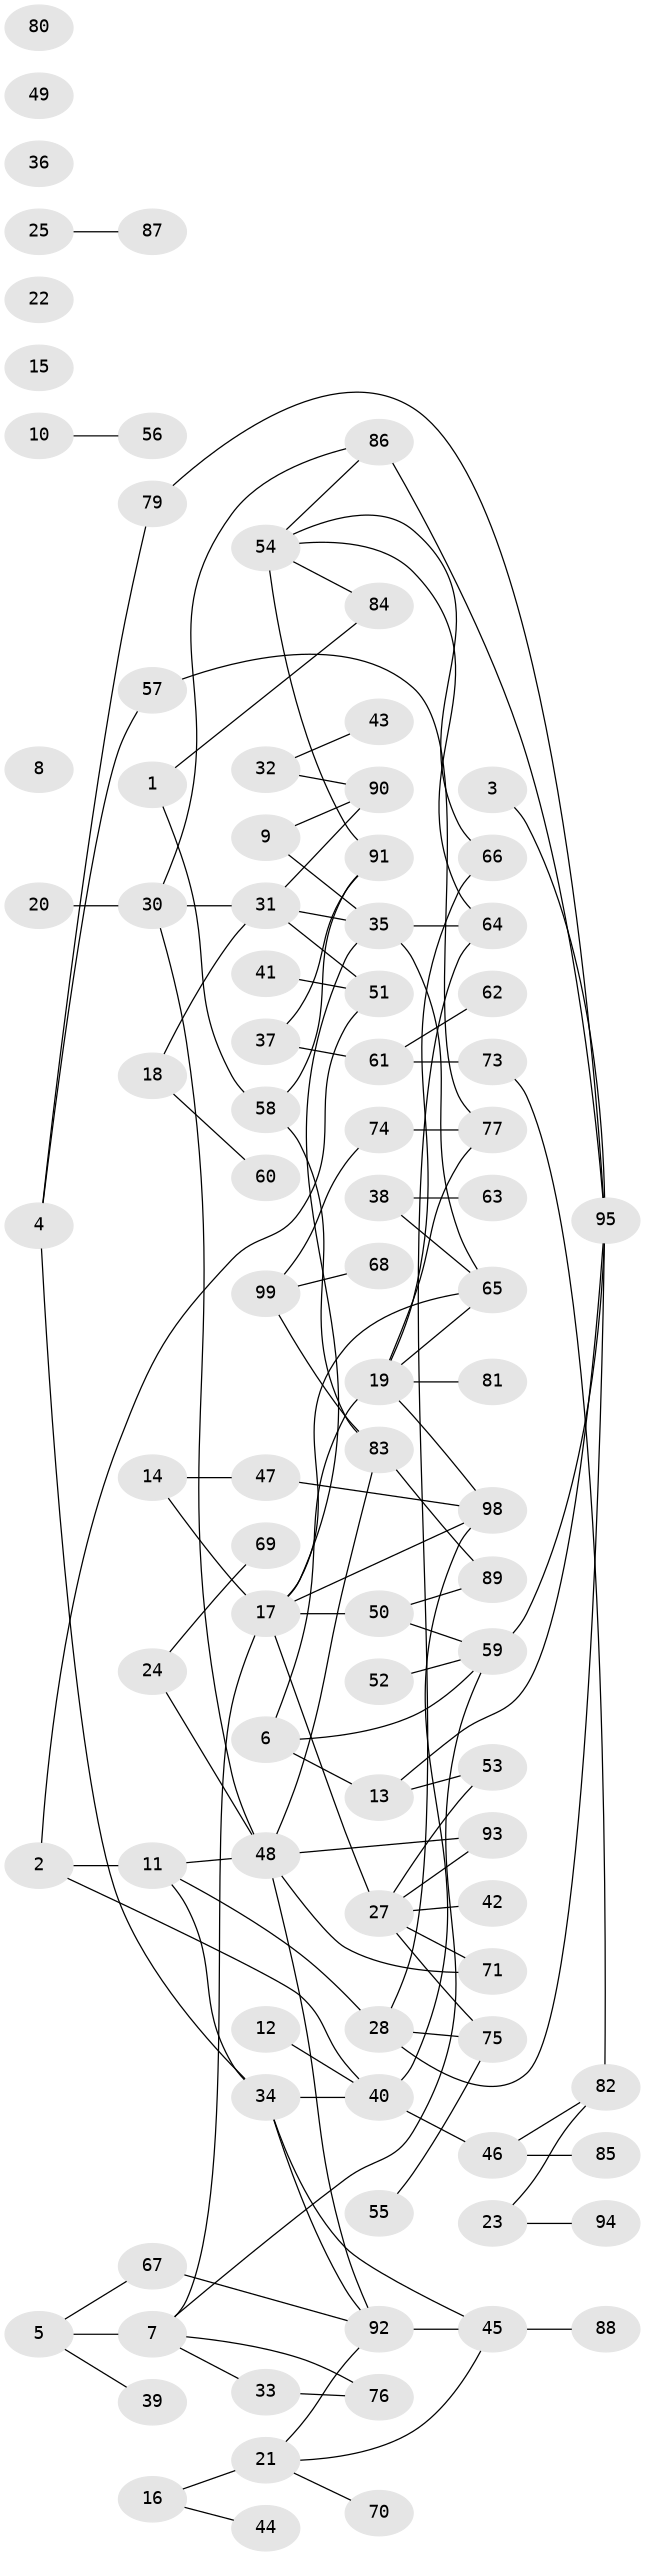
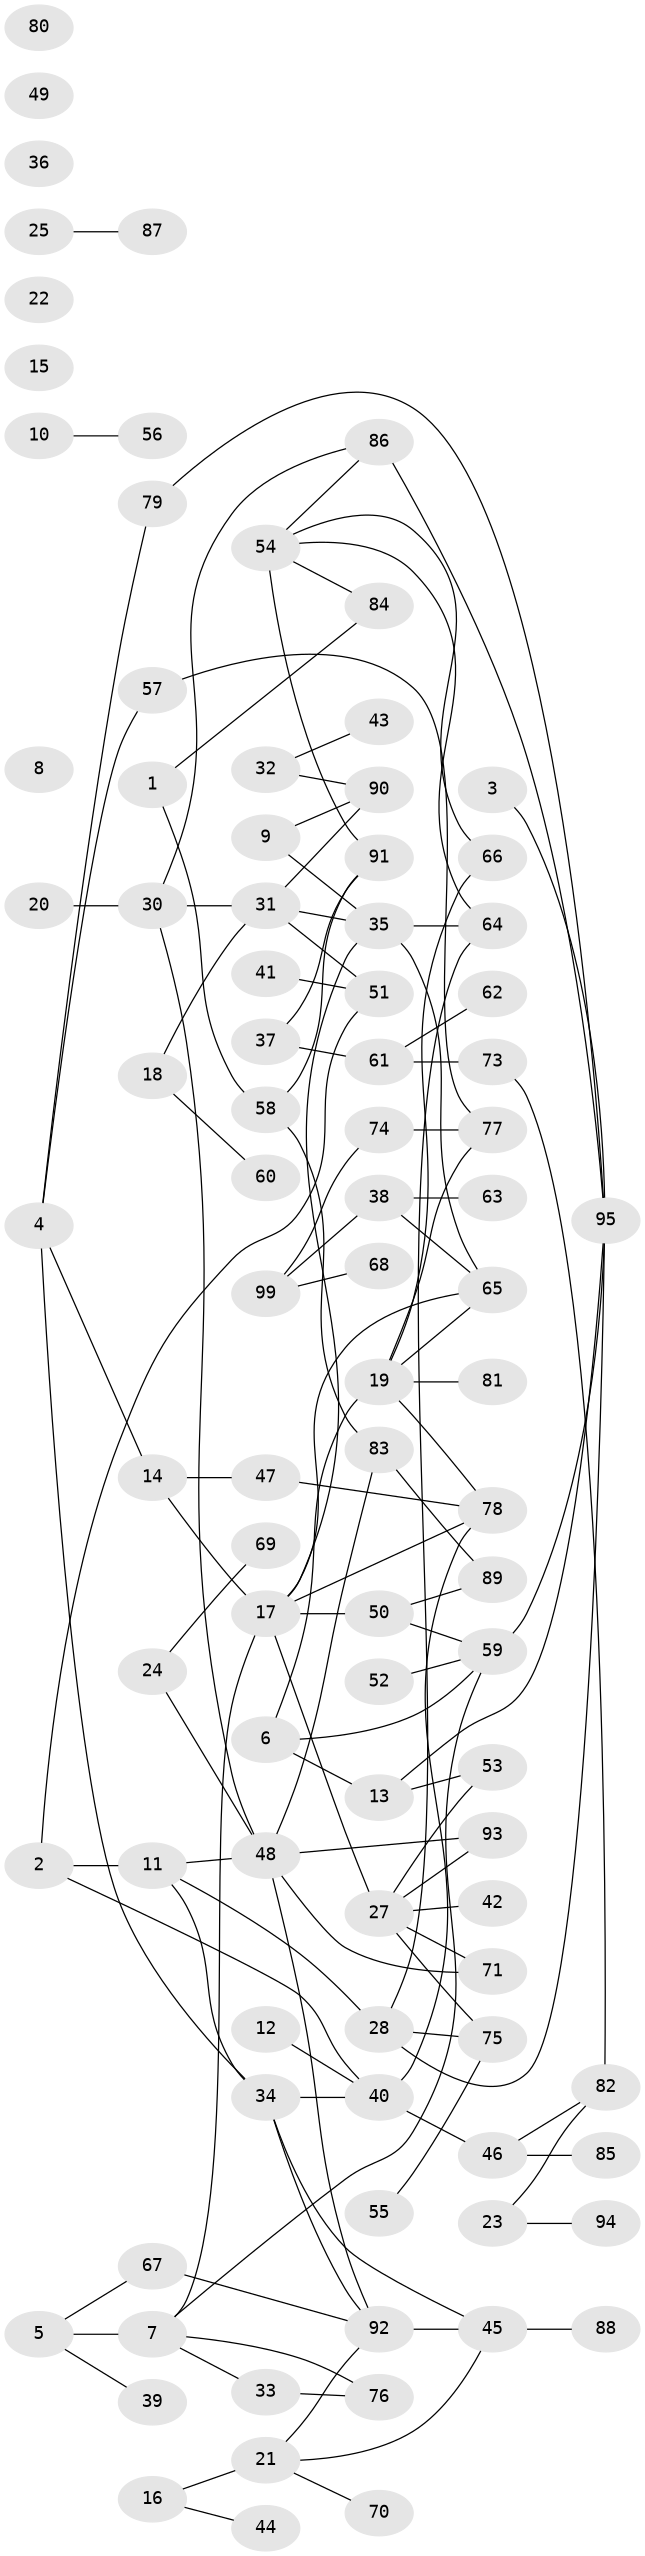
none -> (96, 1352)
(316, 1375) -> (331, 1238)
(493, 1510) -> (493, 1510)
